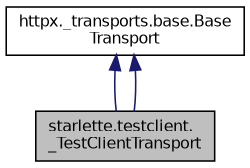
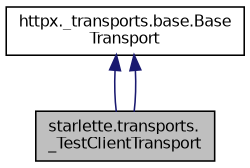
(125, 136) -> (125, 136)
